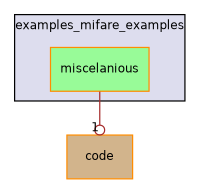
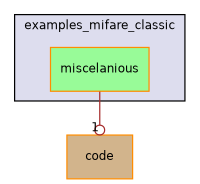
(100, 26) -> (100, 26)
